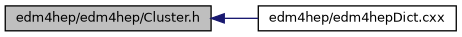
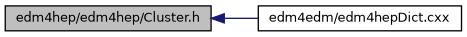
(357, 18) -> (360, 18)
